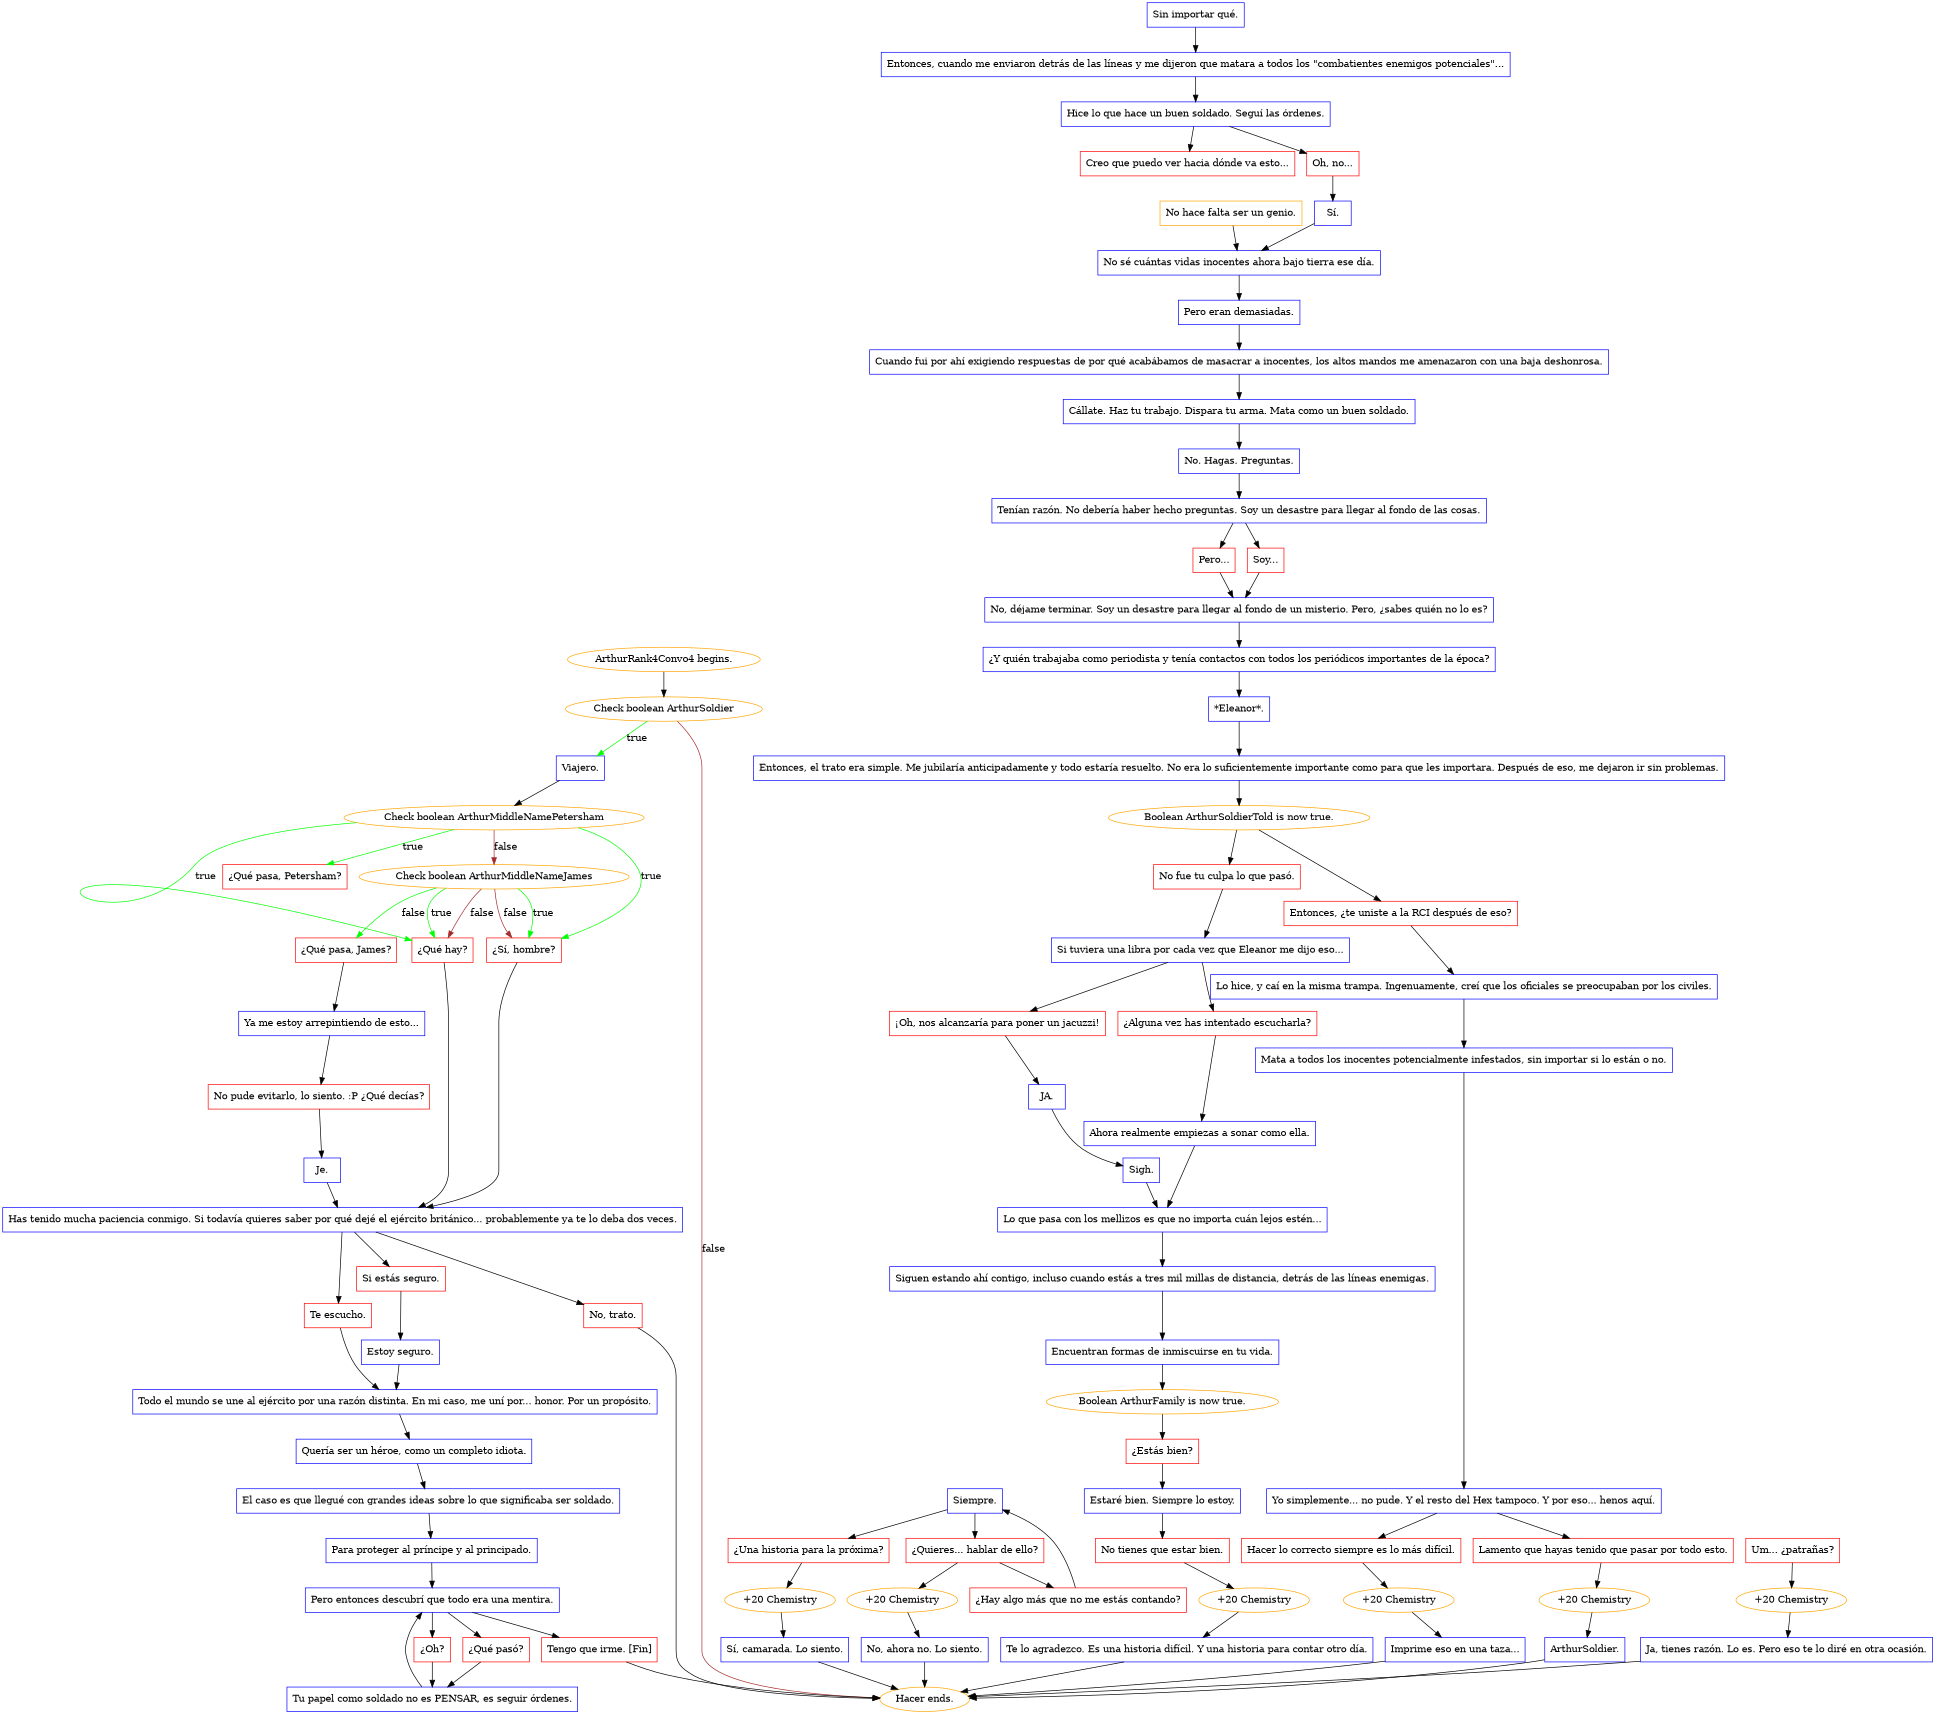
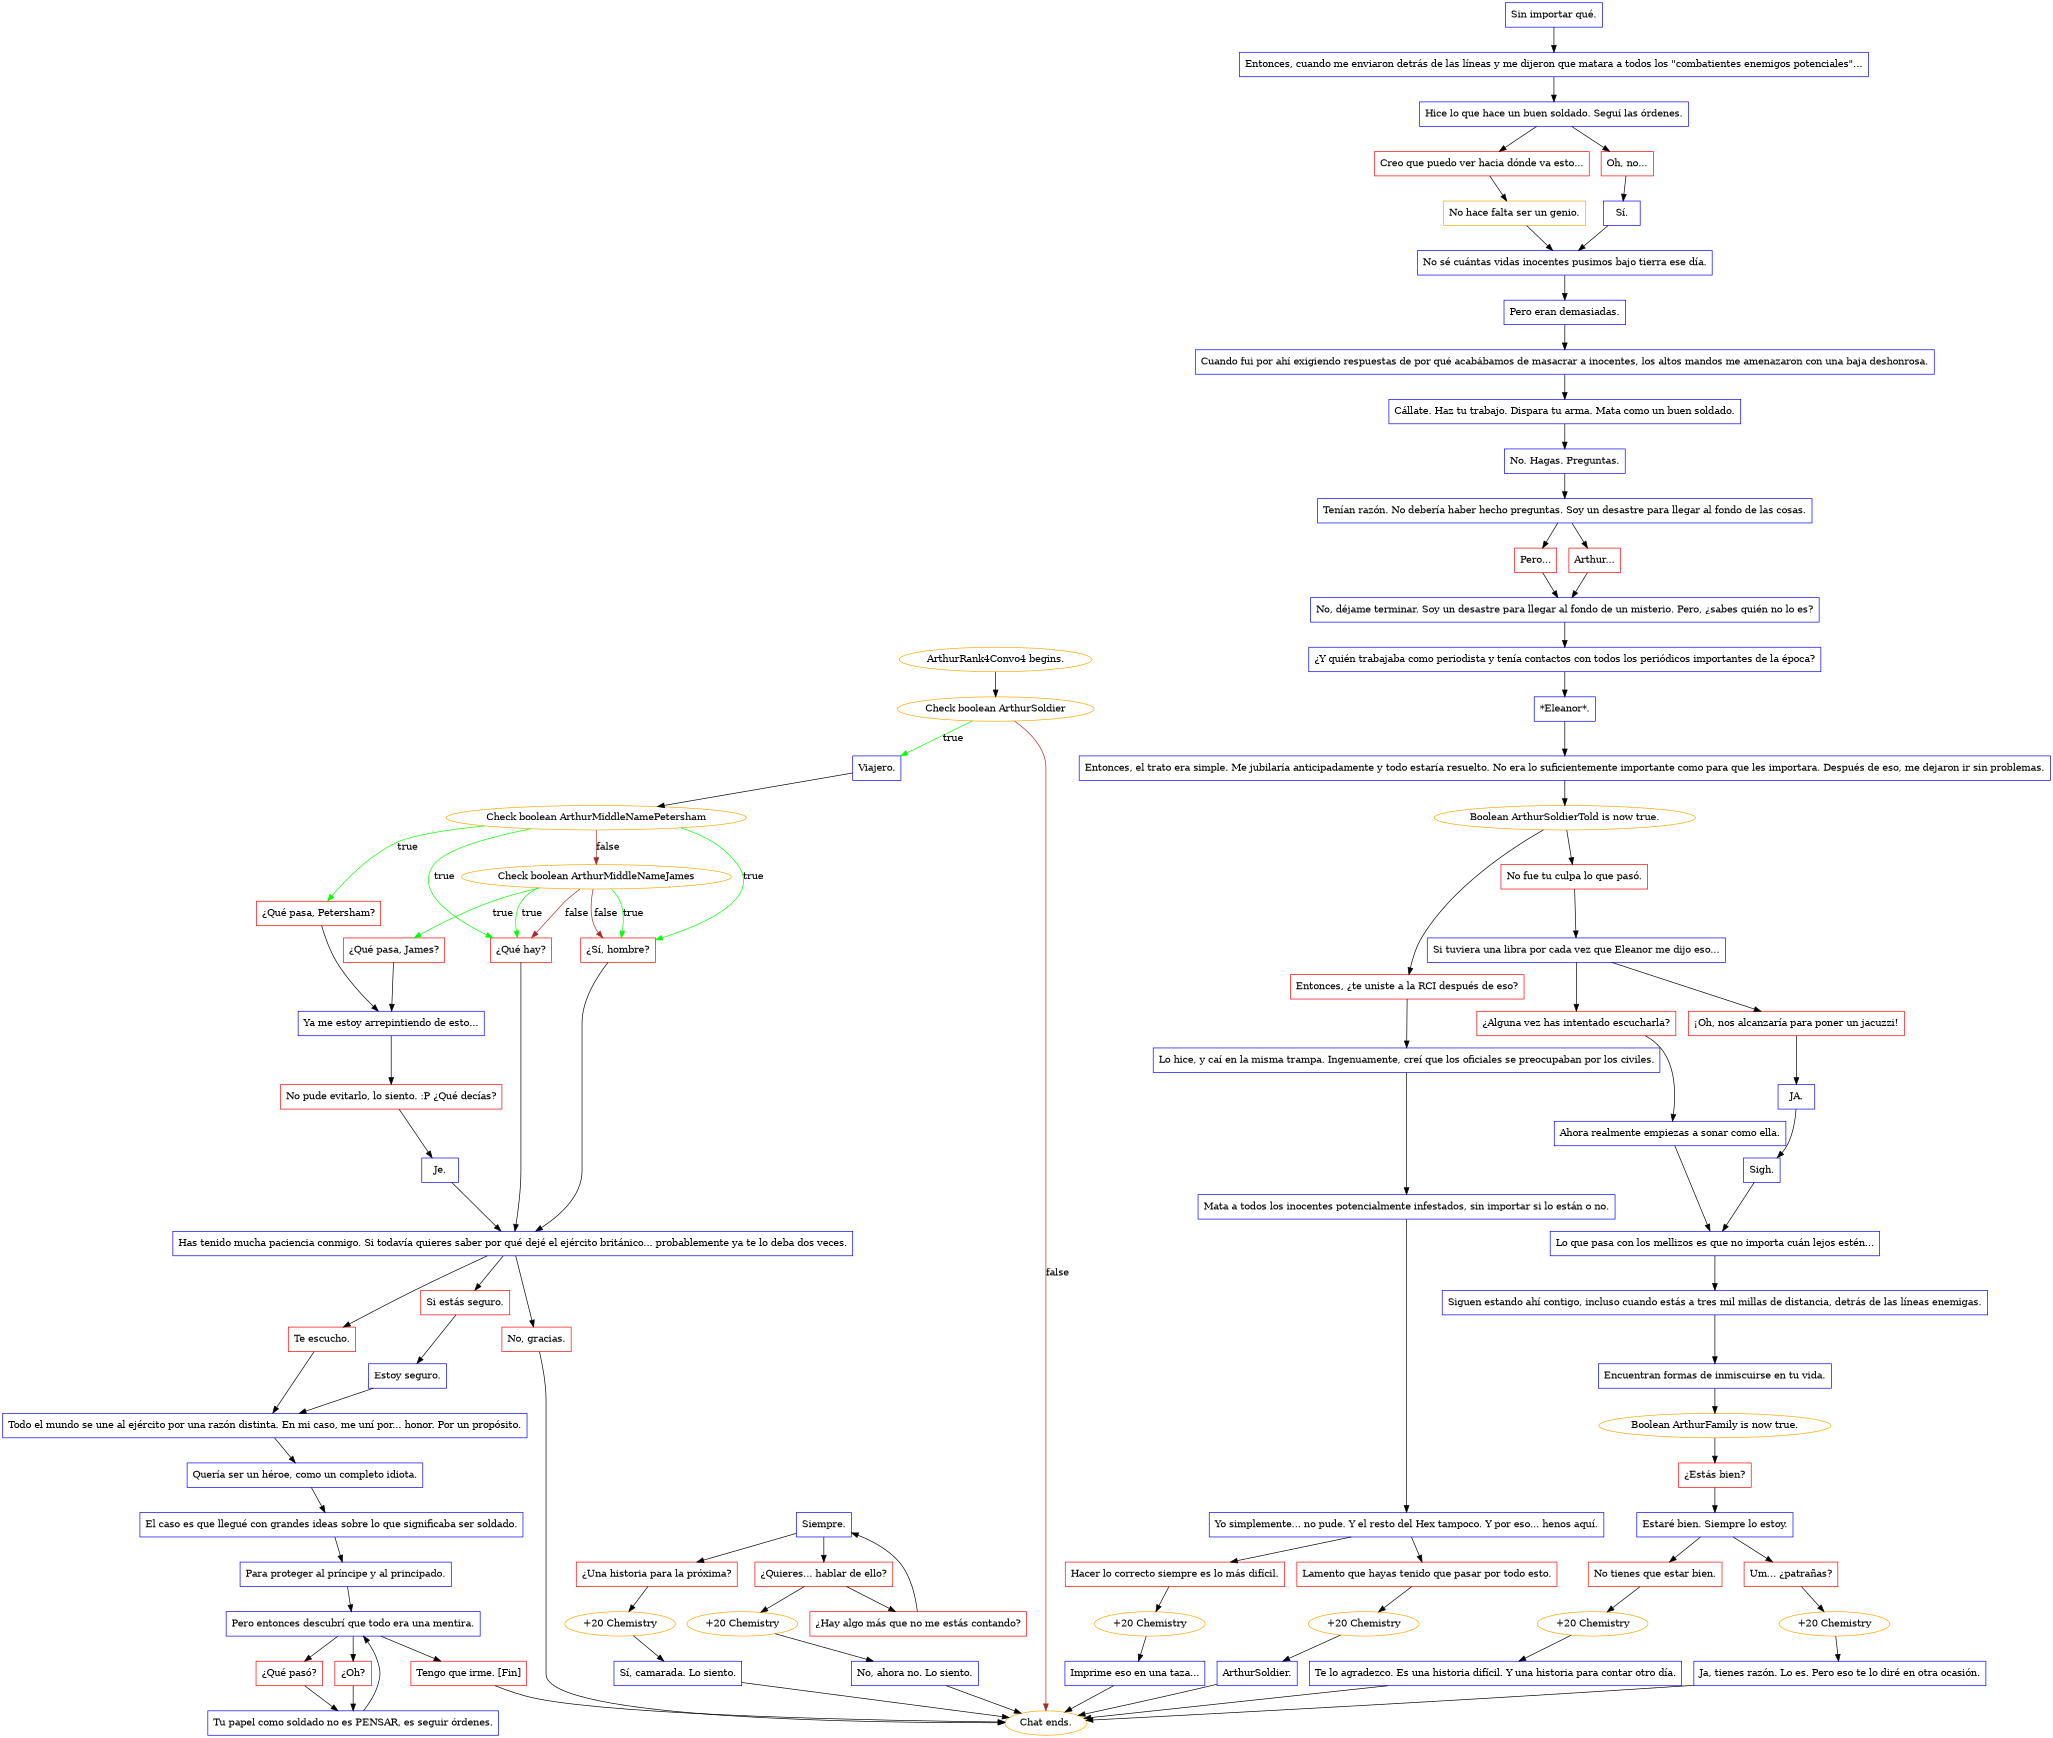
none -> (1496, 186)
(1239, 263) -> (1565, 263)
(1266, 560) -> (1595, 560)
(413, 913) -> (503, 913)
none -> (342, 970)
(613, 1316) -> (537, 1339)
none -> (1750, 1548)
(925, 1699) -> (1046, 1723)
